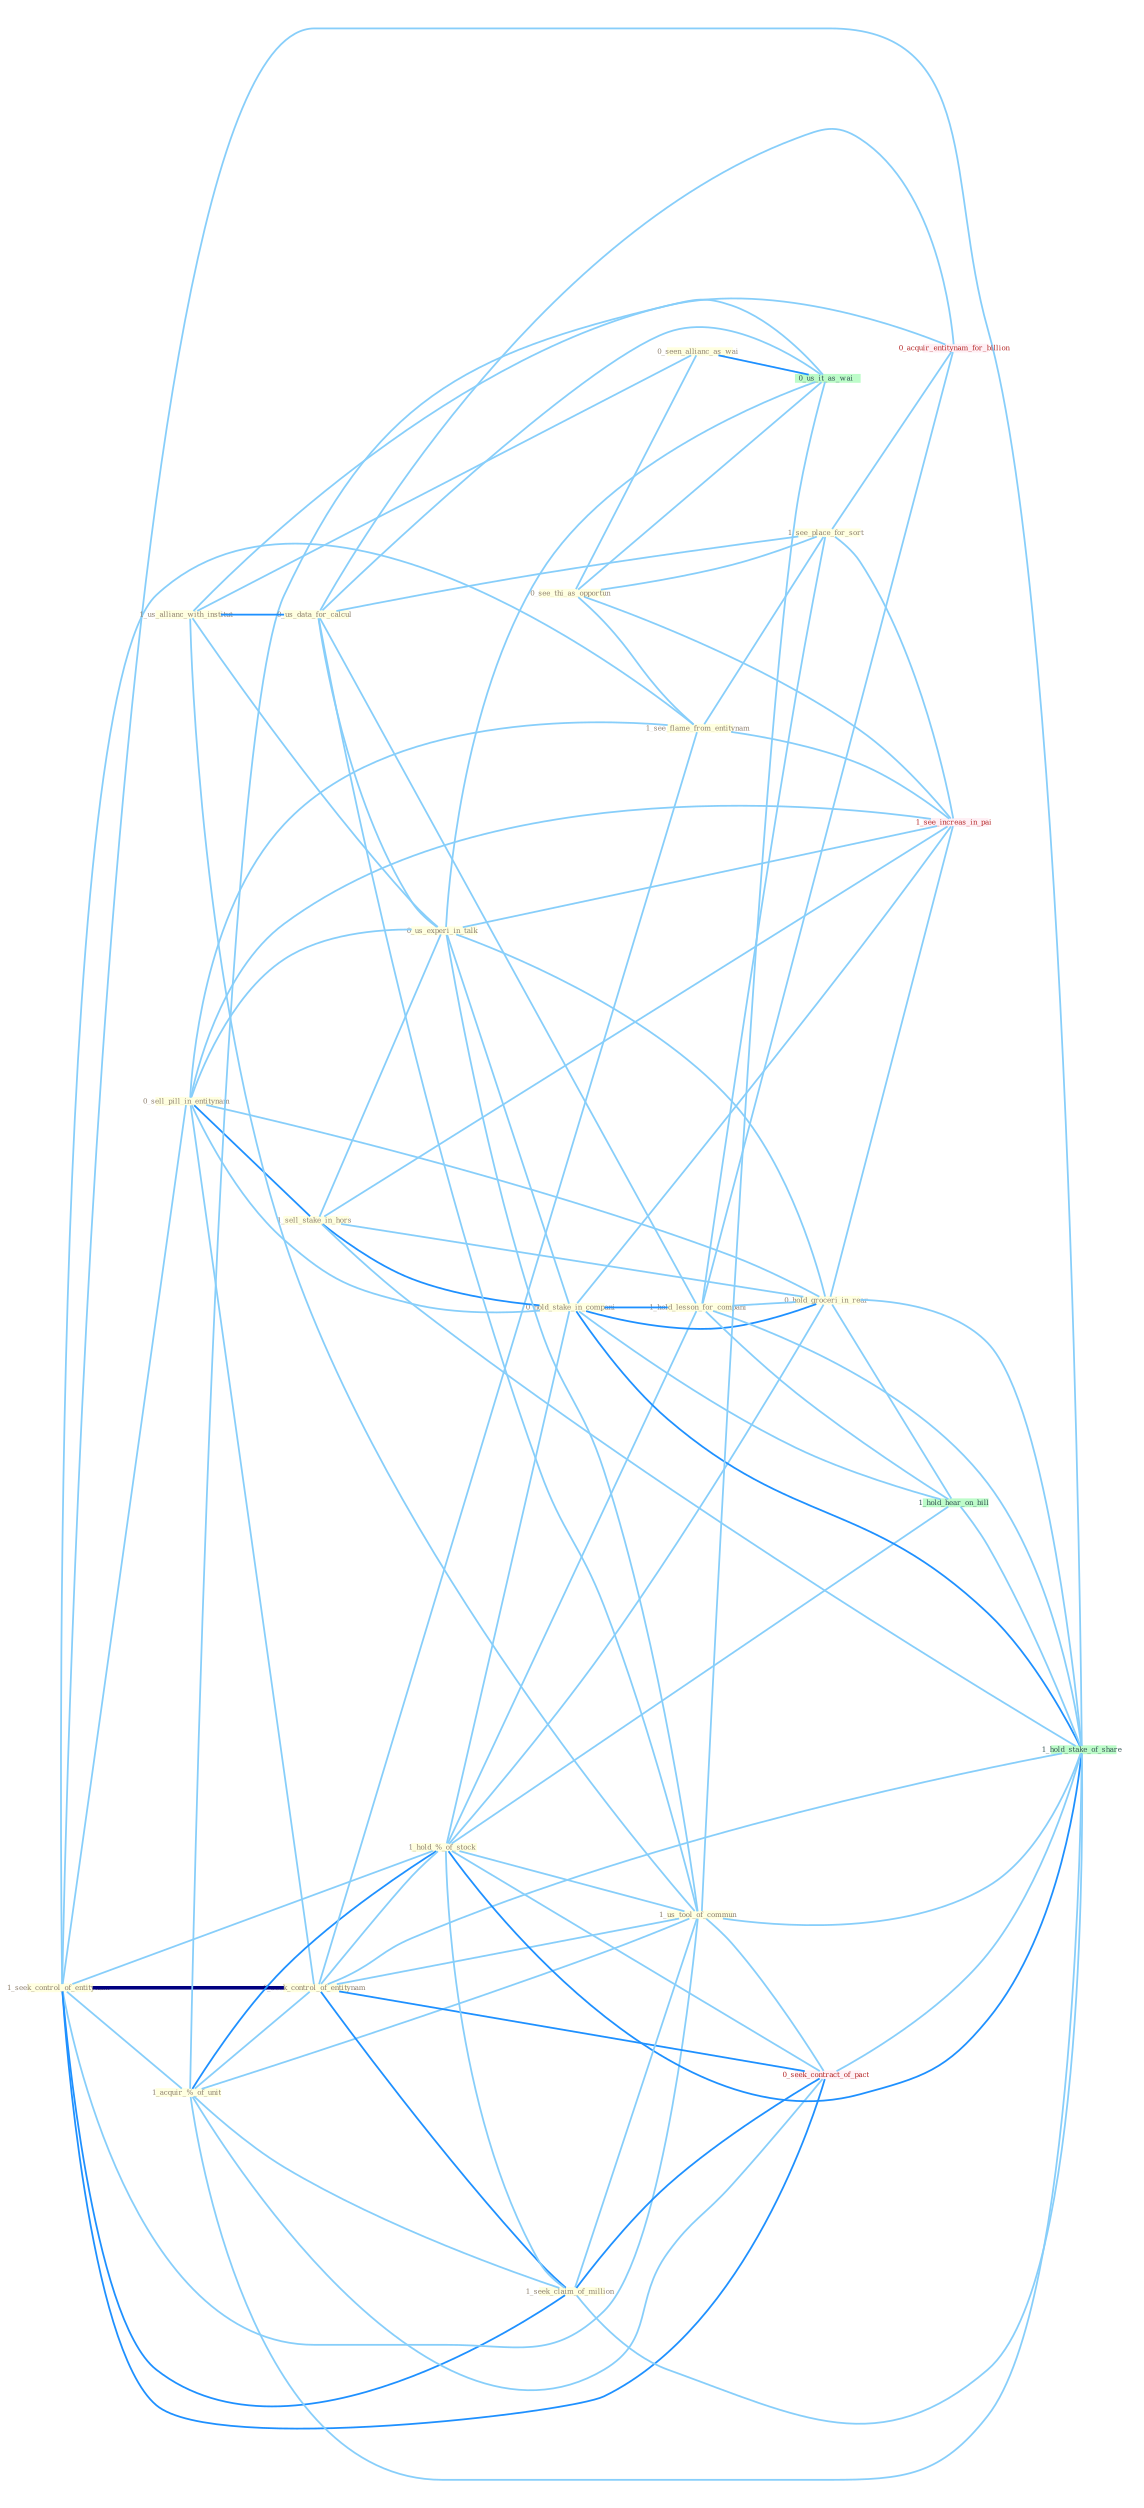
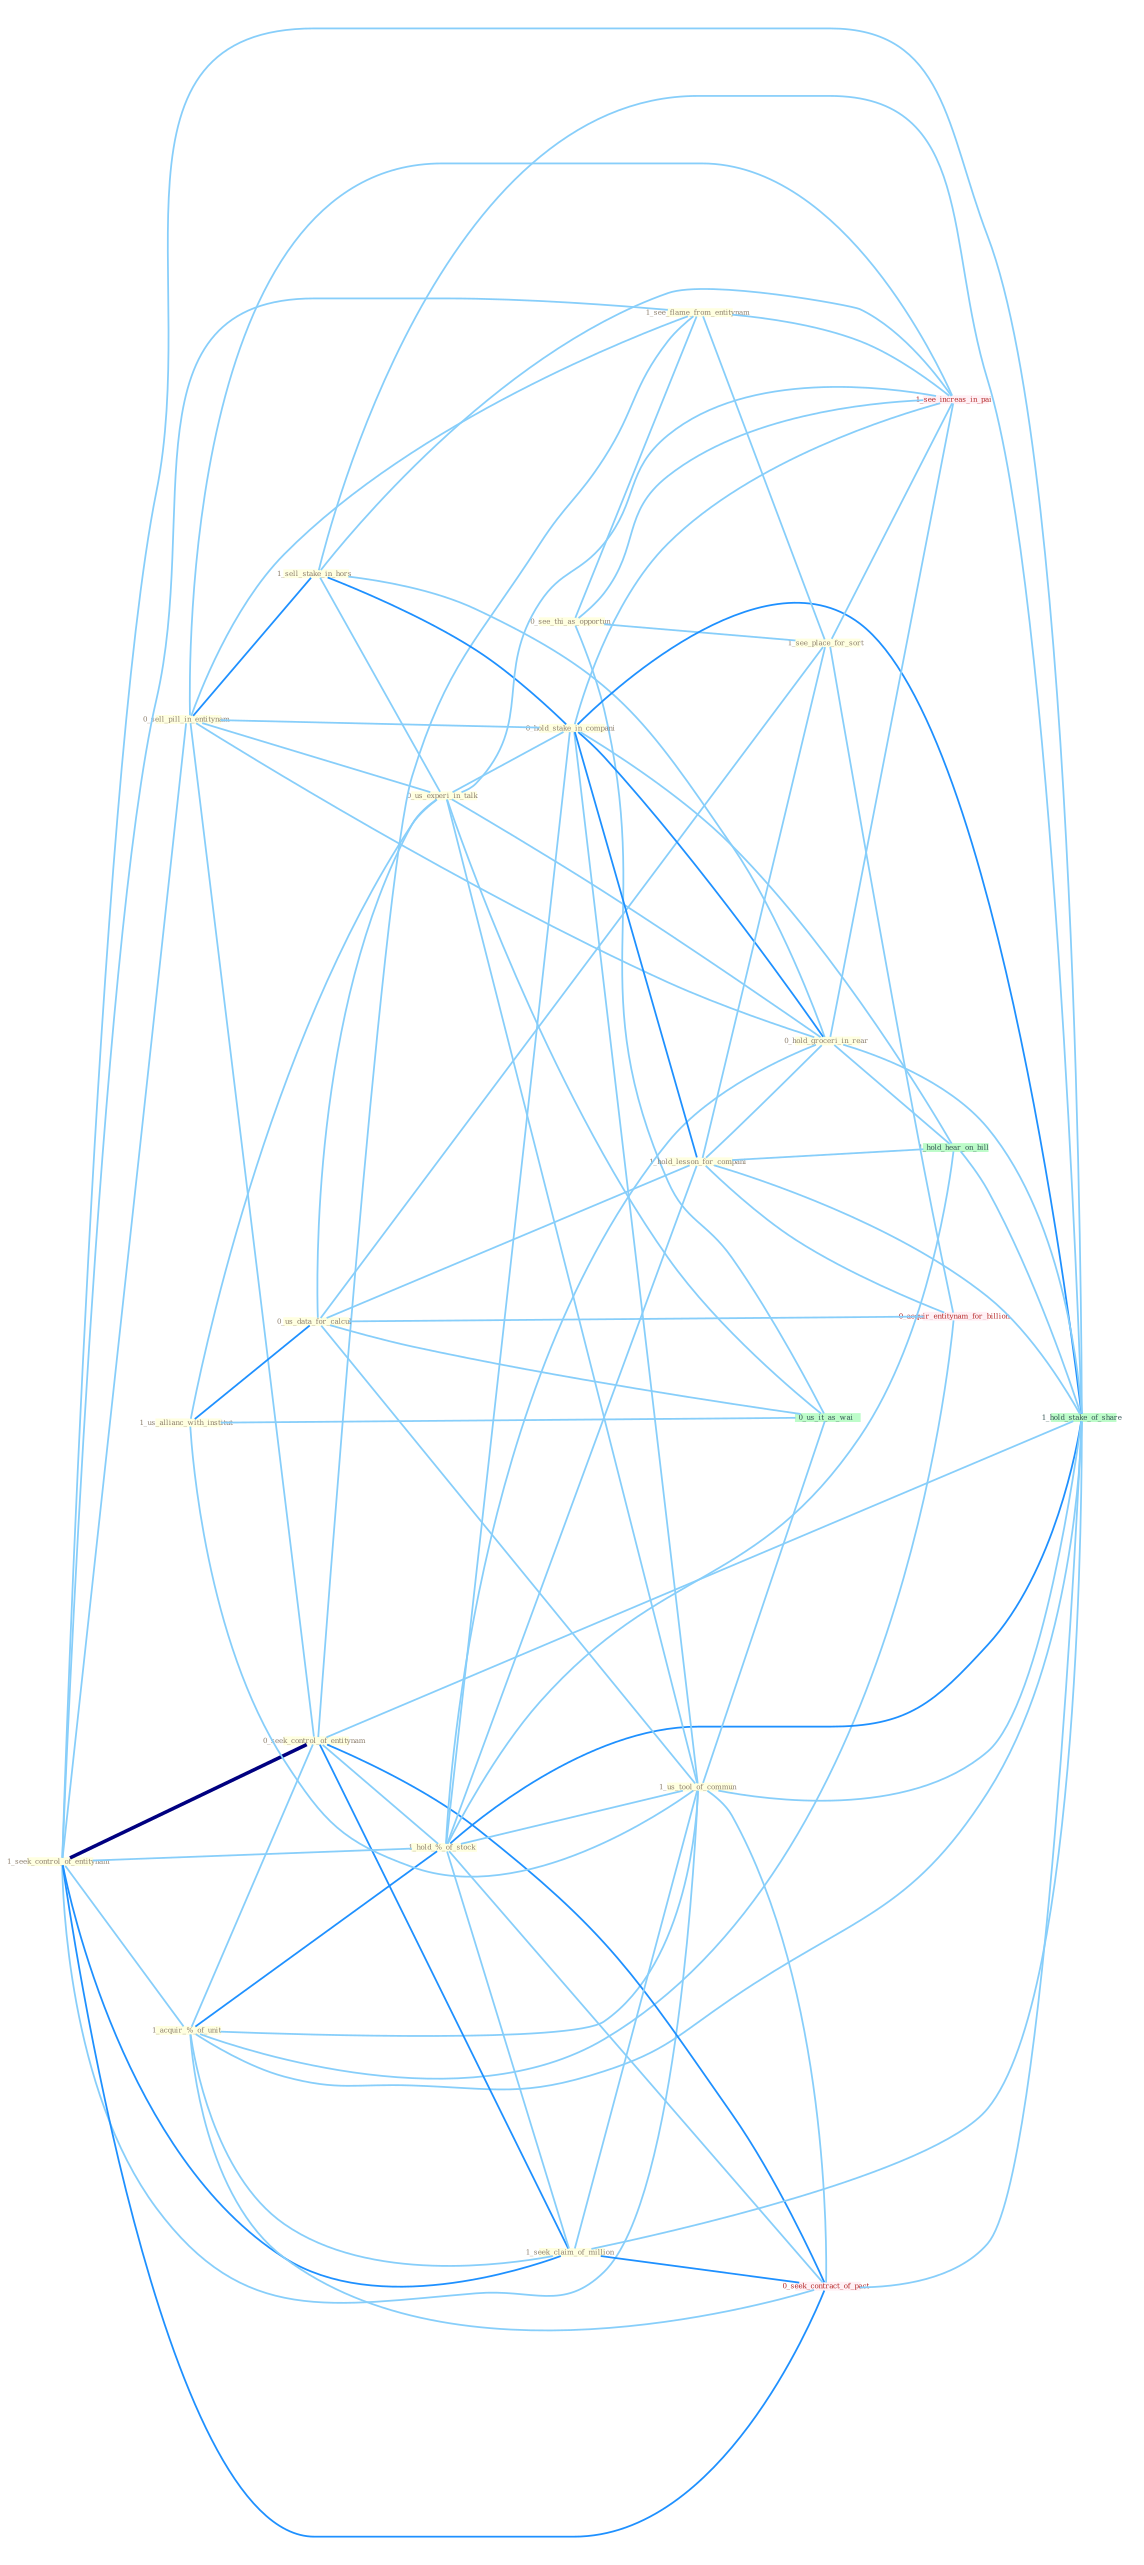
(700, 352) -> none
(508, 1951) -> (636, 1258)
